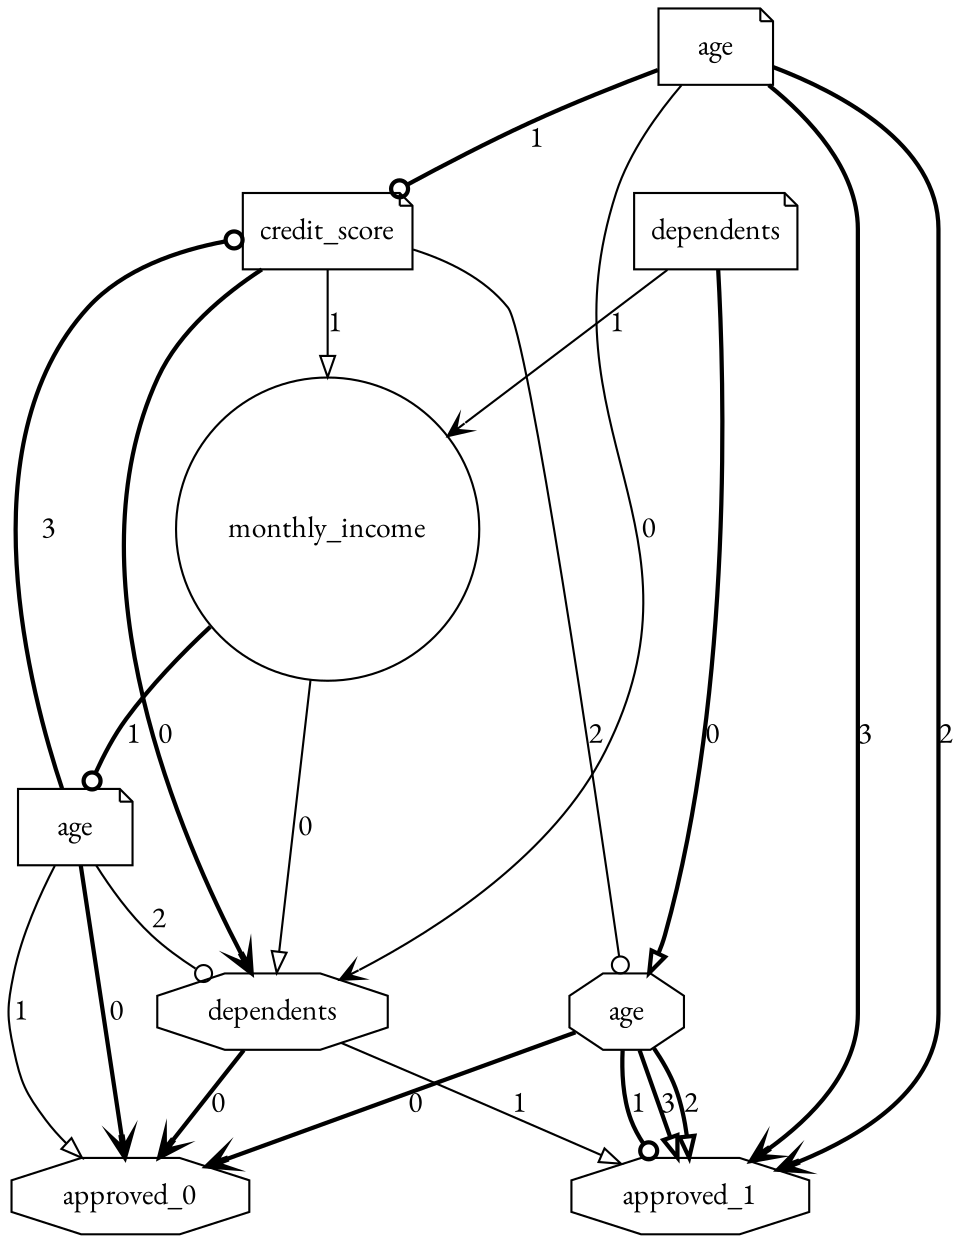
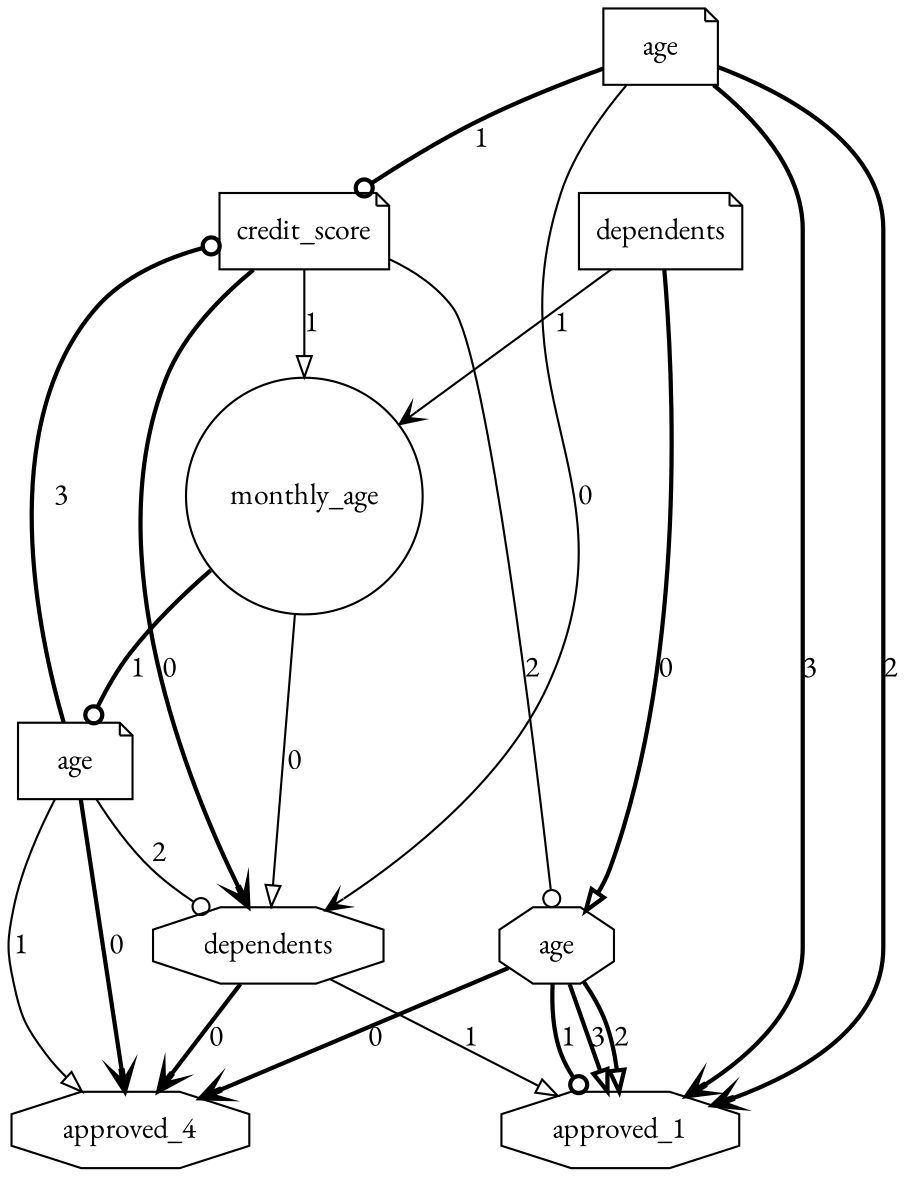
(328, 529) -> (304, 496)
(130, 1196) -> (130, 1130)
